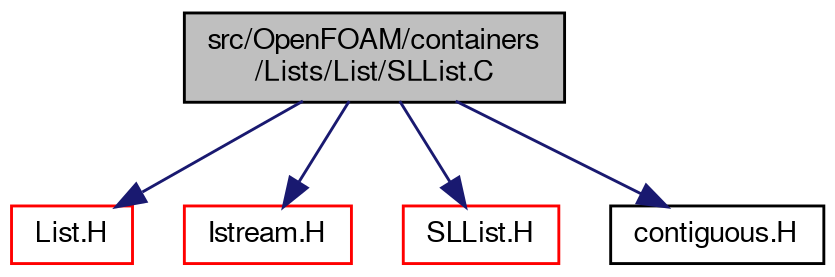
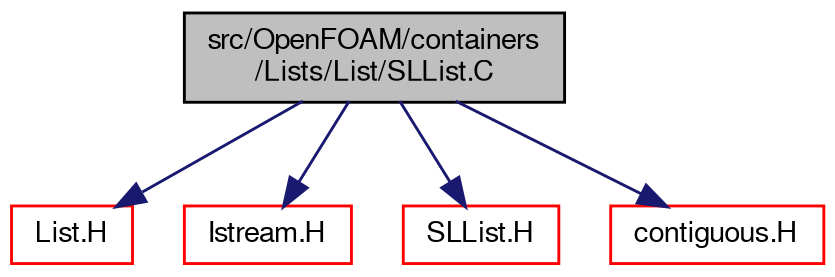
(717, 235) -> (717, 235)
